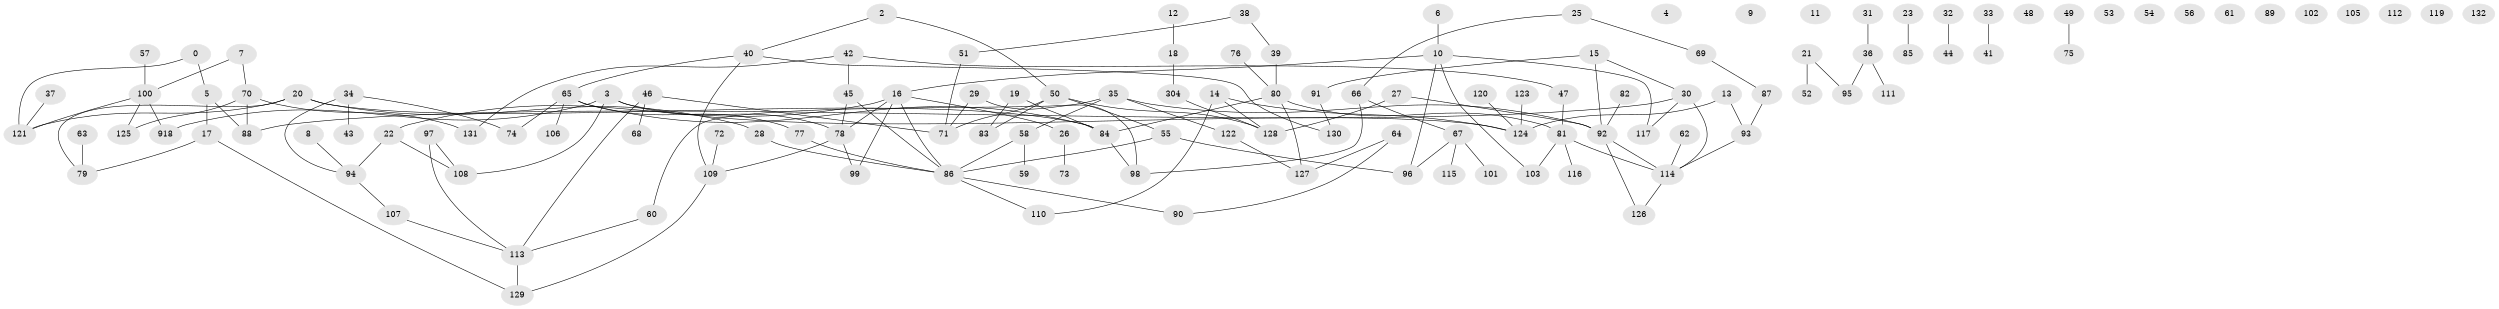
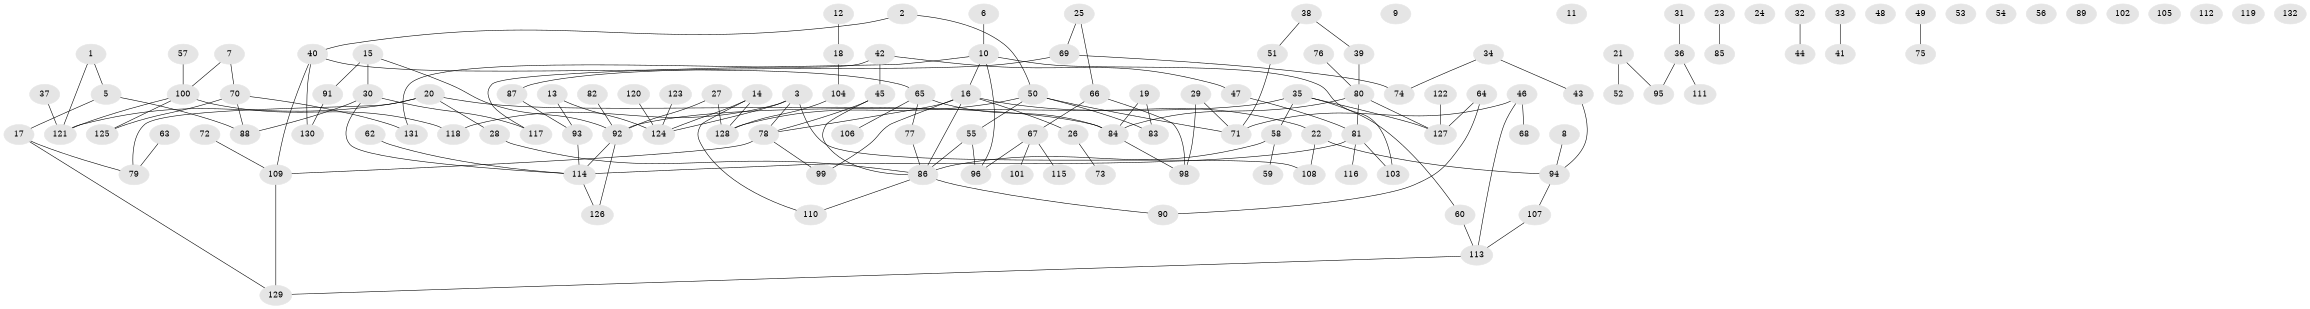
(1666, 14) -> none
none -> (1760, 14)
(2230, 14) -> none
(196, 54) -> (91, 54)
(1173, 94) -> (839, 94)
(1151, 108) -> (1396, 119)
(534, 118) -> (1234, 66)
(166, 135) -> (453, 135)
(429, 135) -> none
(285, 136) -> (1586, 139)
